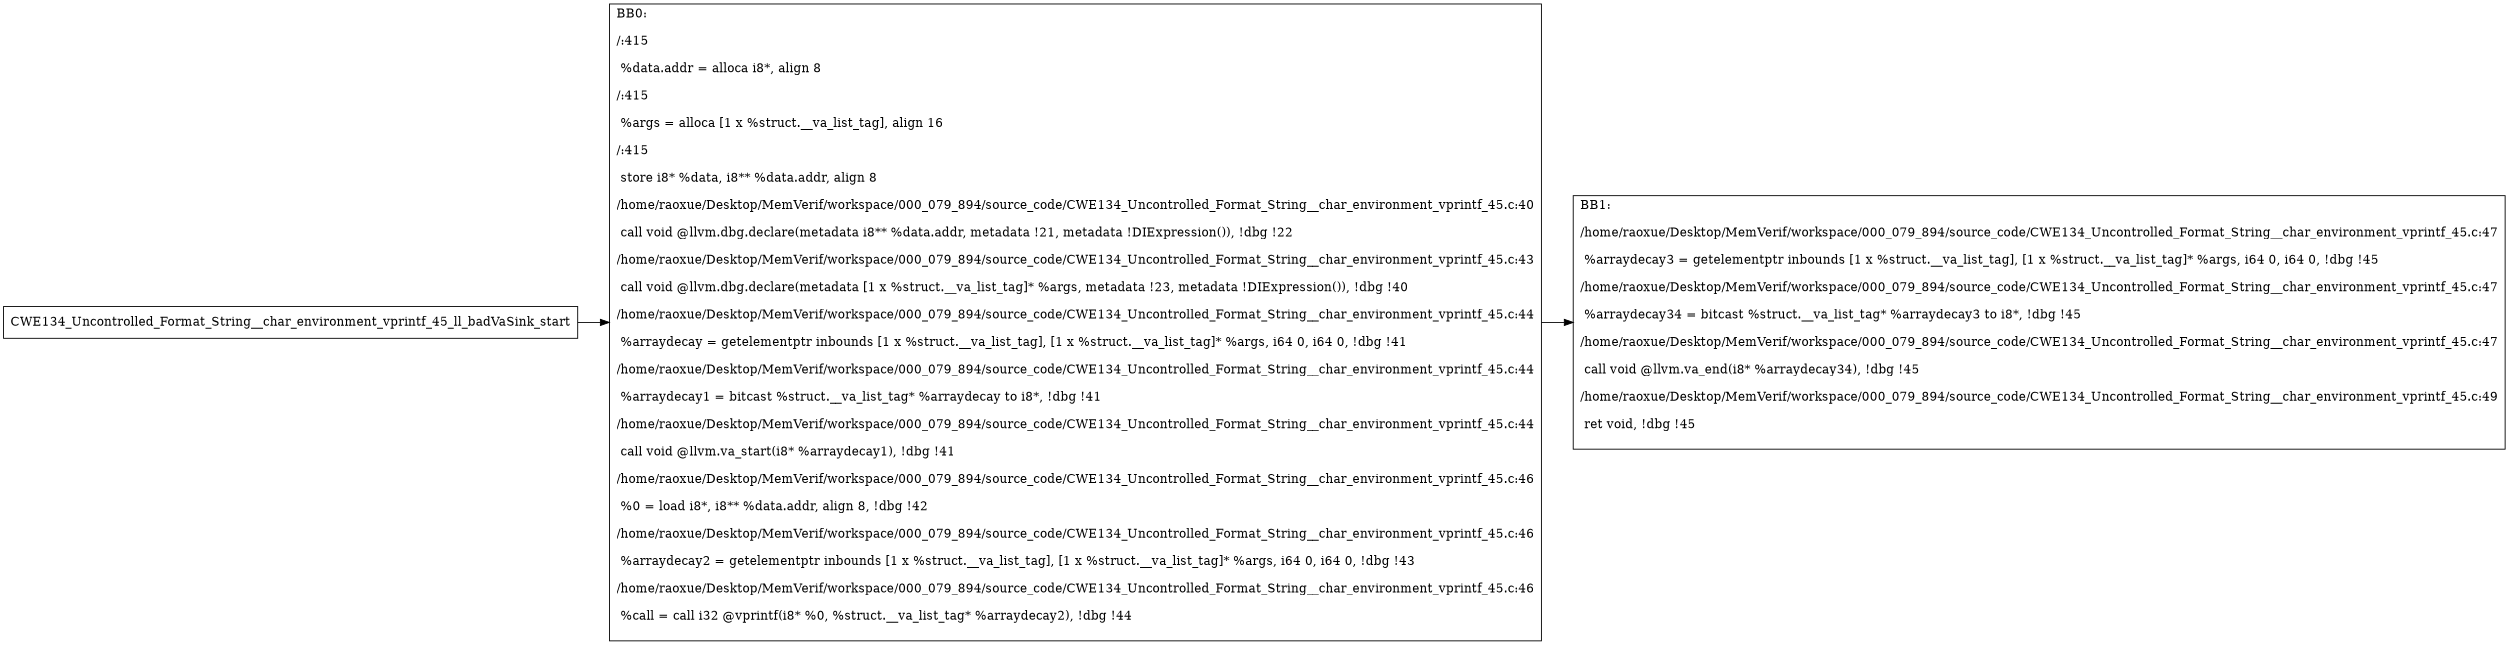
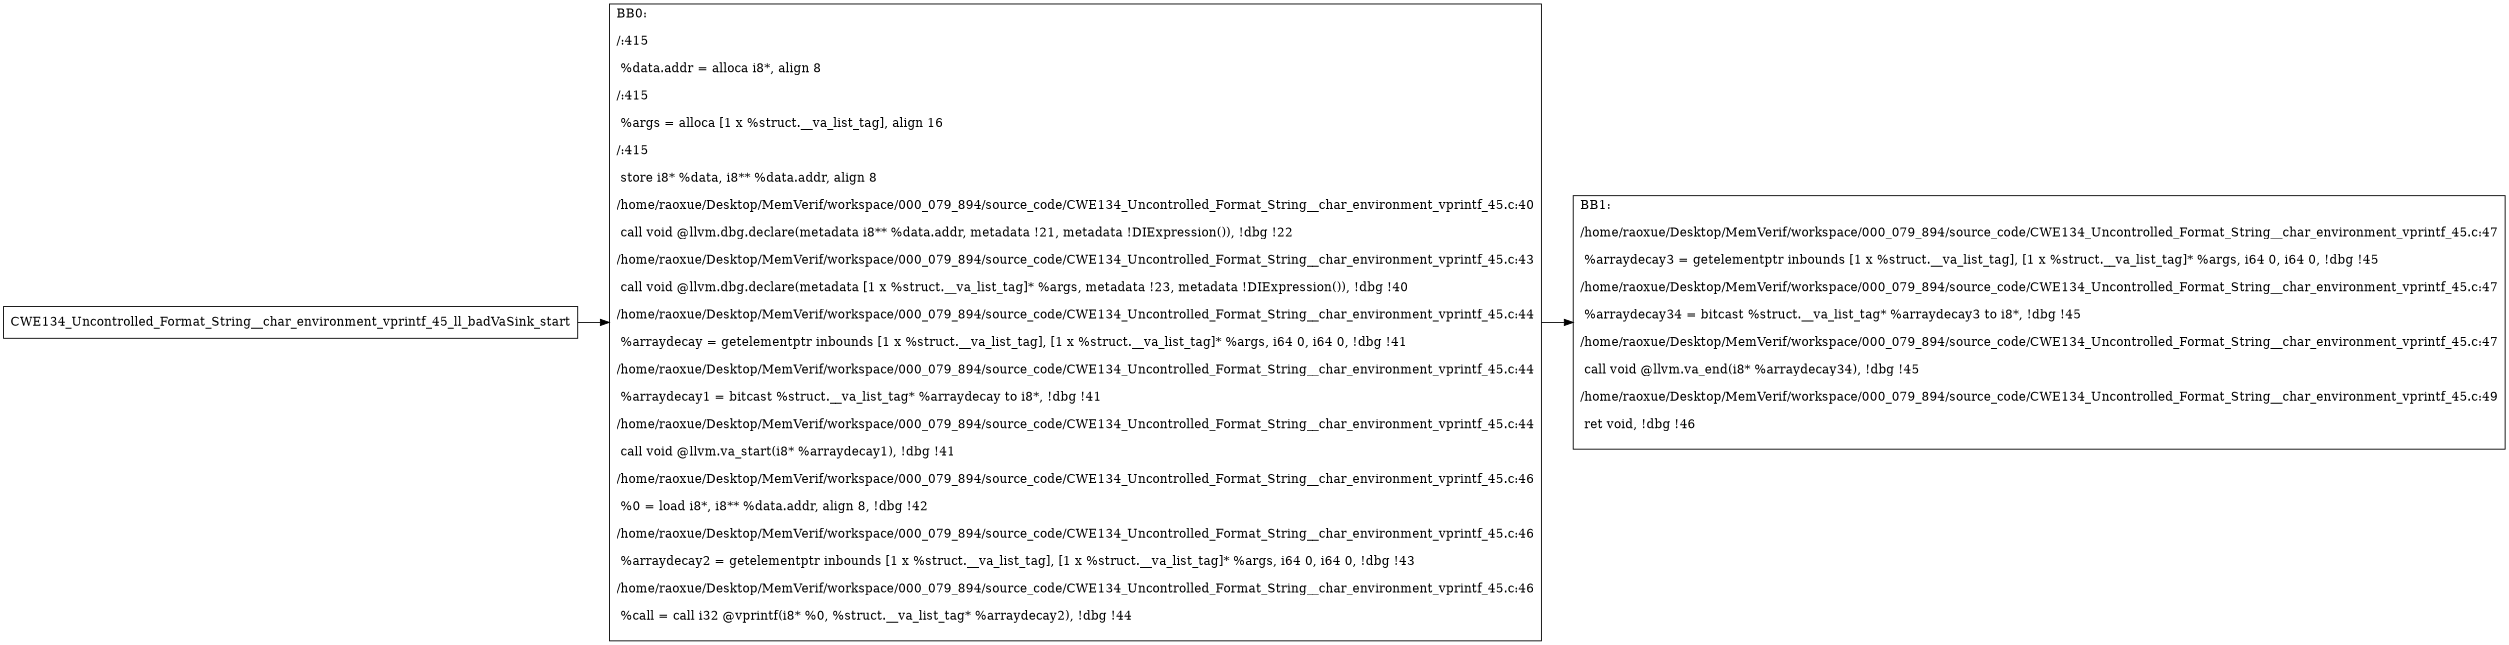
(1638, 424) -> (1638, 424)
